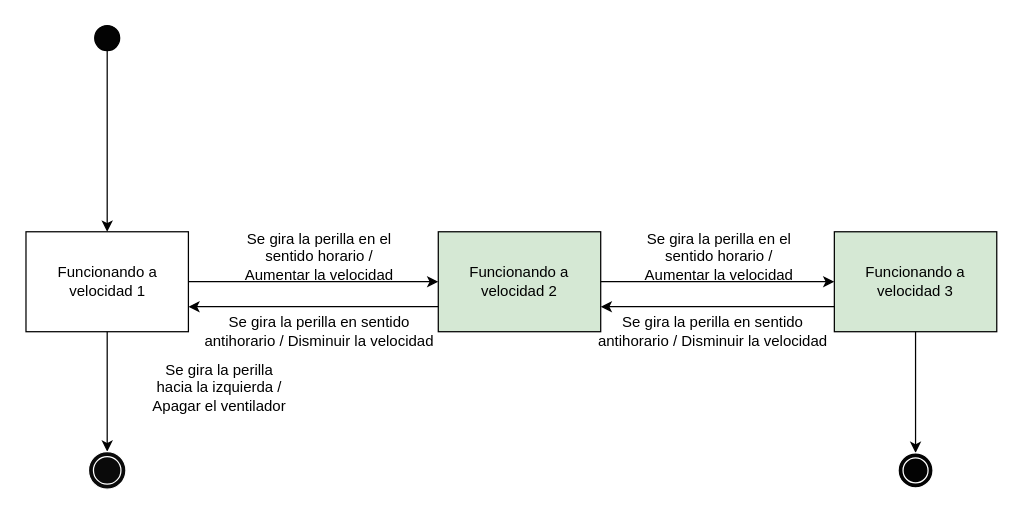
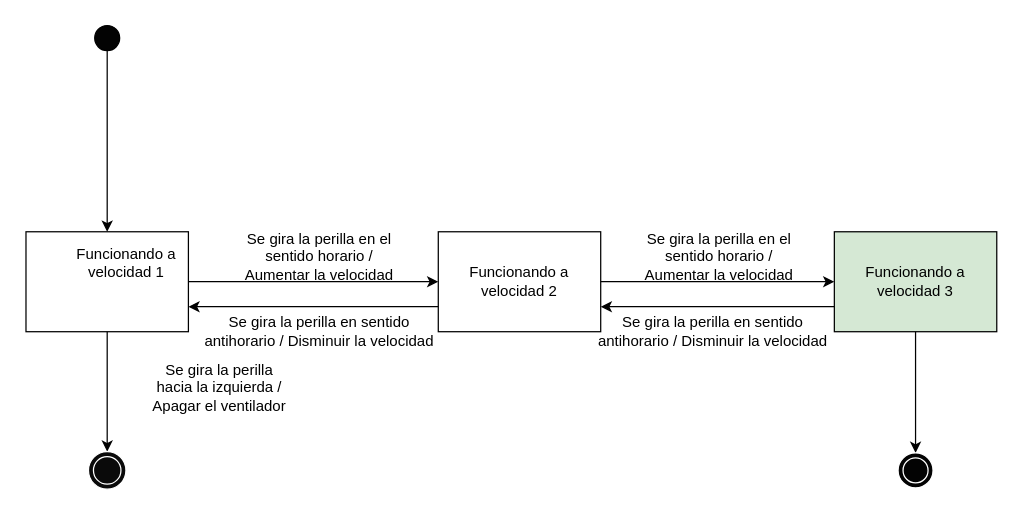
(107, 282) -> (126, 263)
(519, 282) -> (519, 282)
